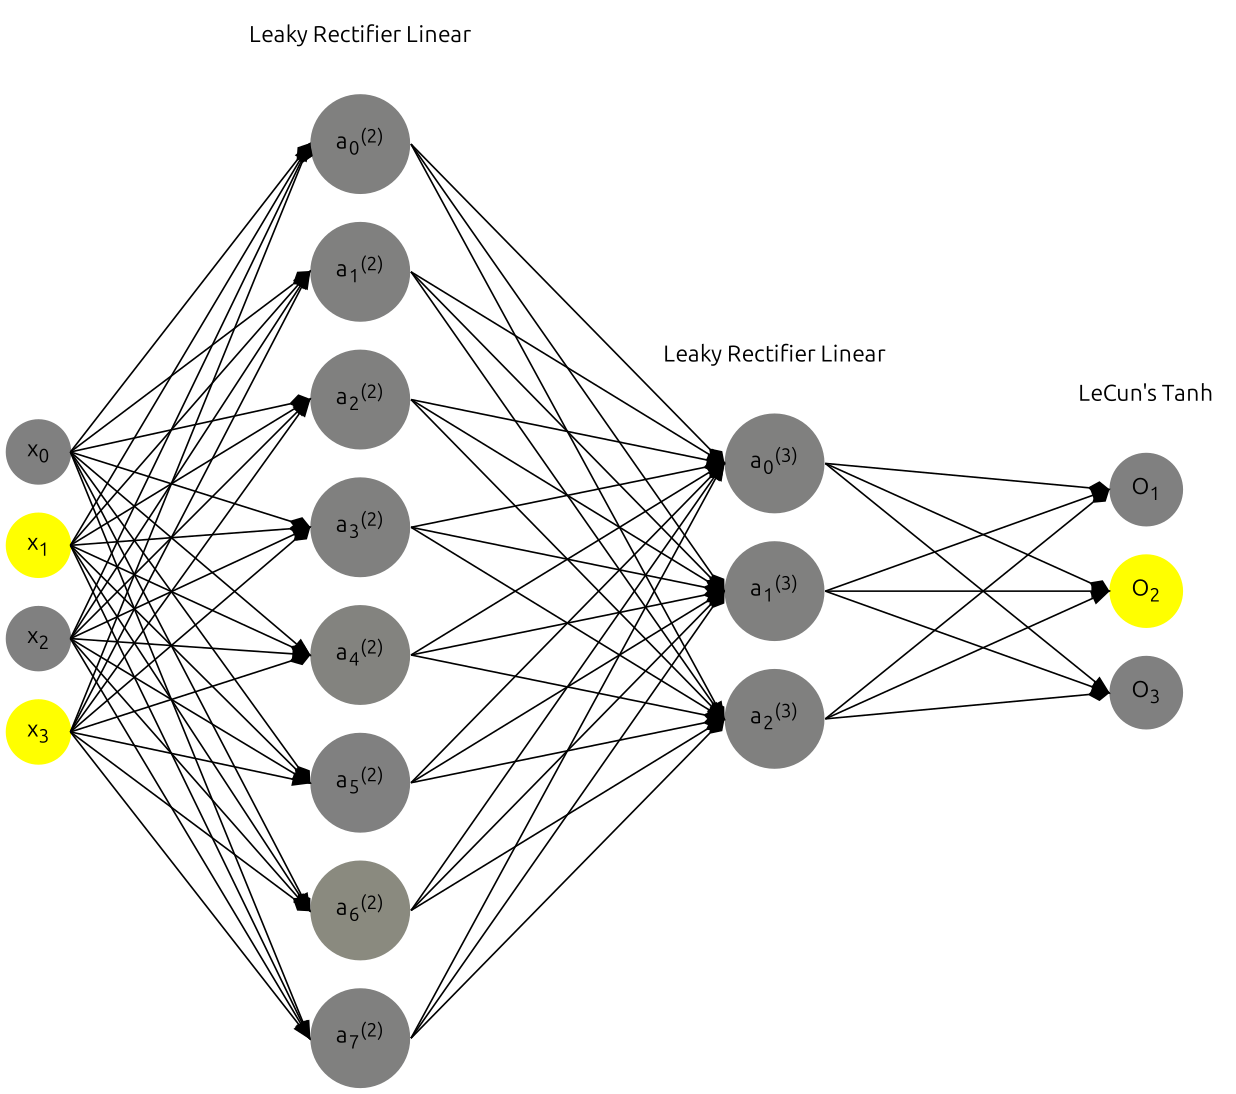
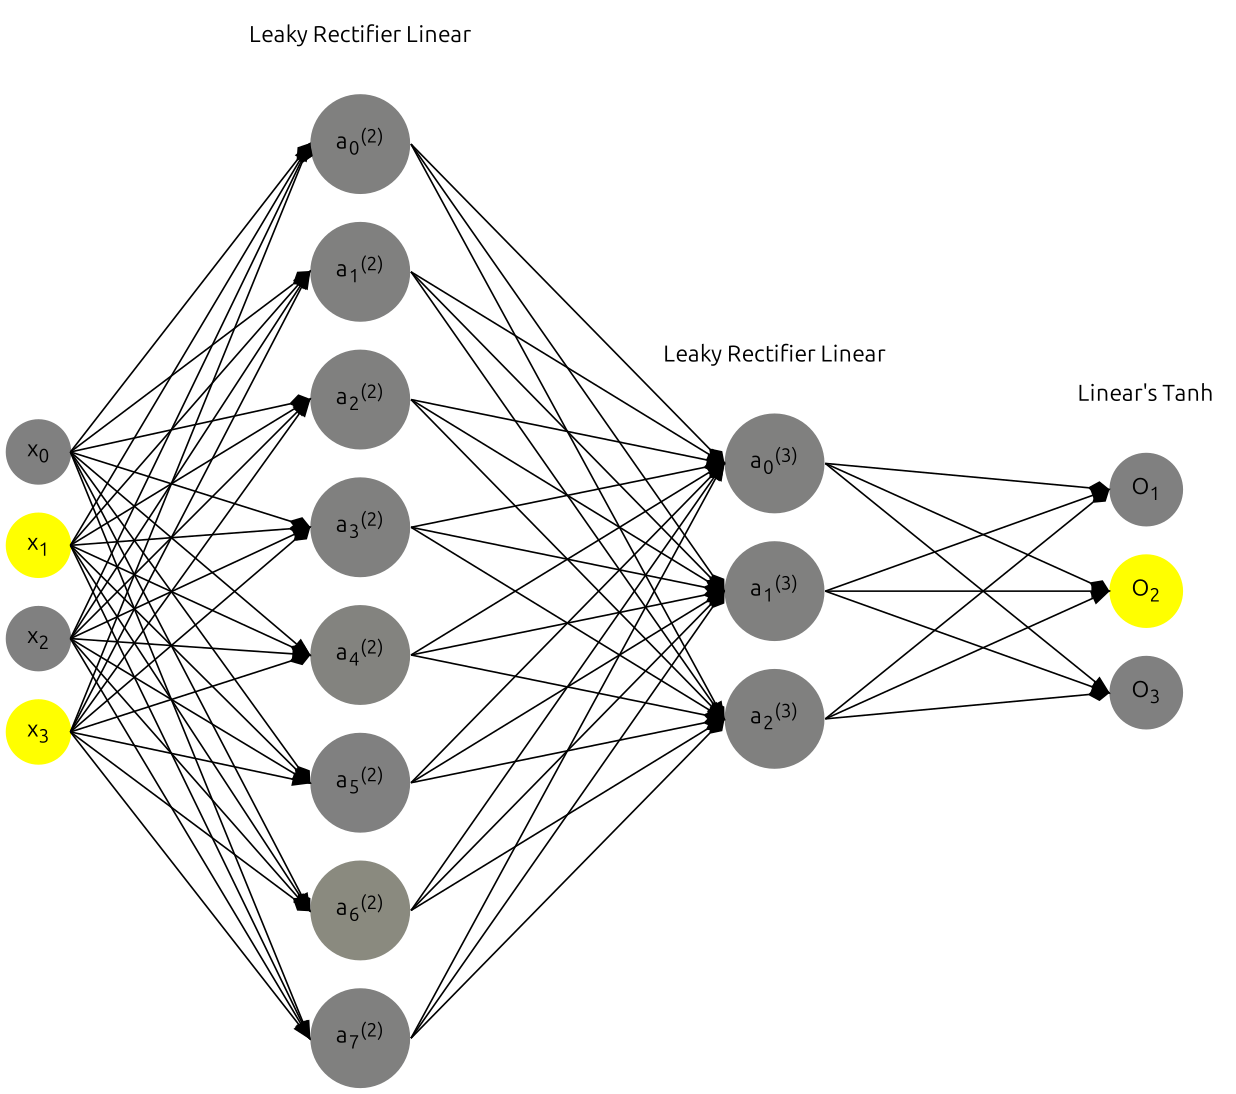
(1146, 395) -> (1146, 395)
